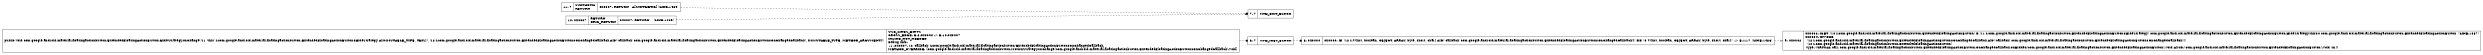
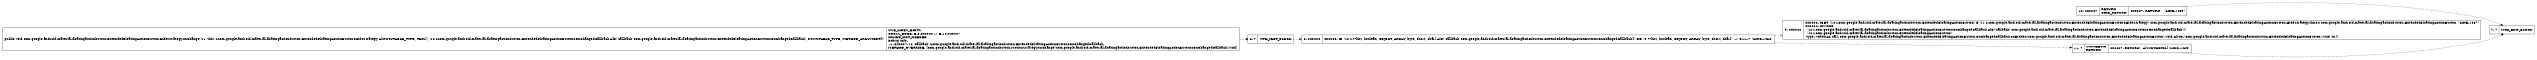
(1297, 41) -> (1296, 39)
none -> (1922, 45)
